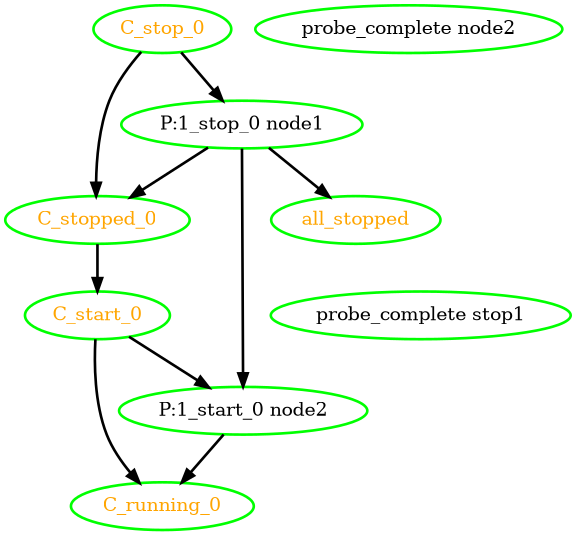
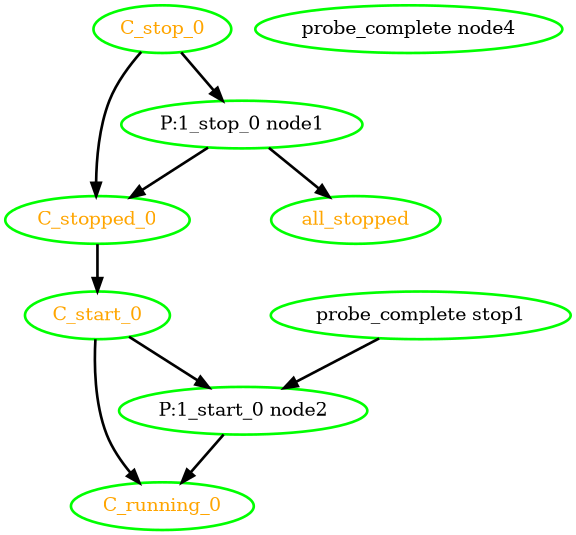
(409, 29) -> (409, 29)
(243, 261) -> (337, 360)
